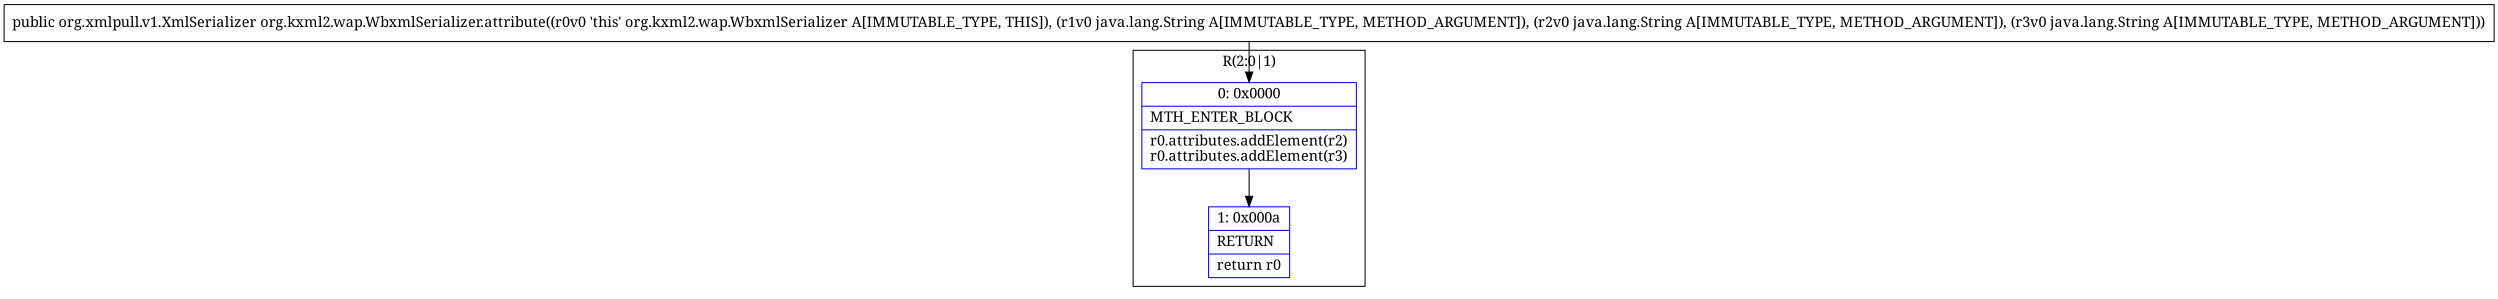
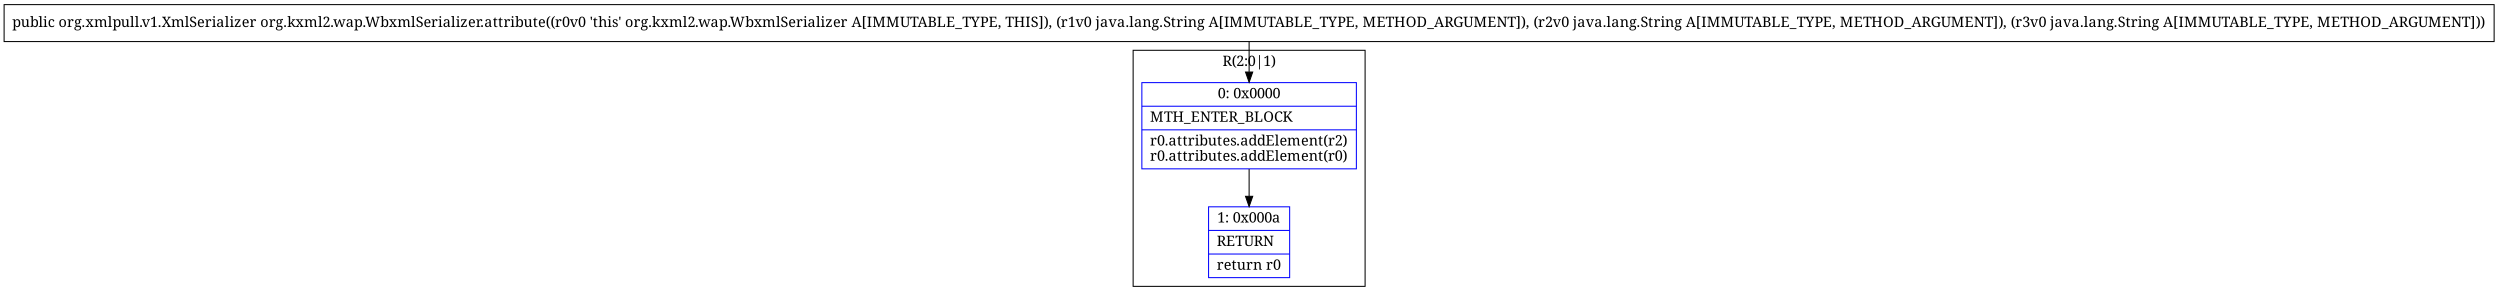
(1249, 157) -> (1249, 157)
